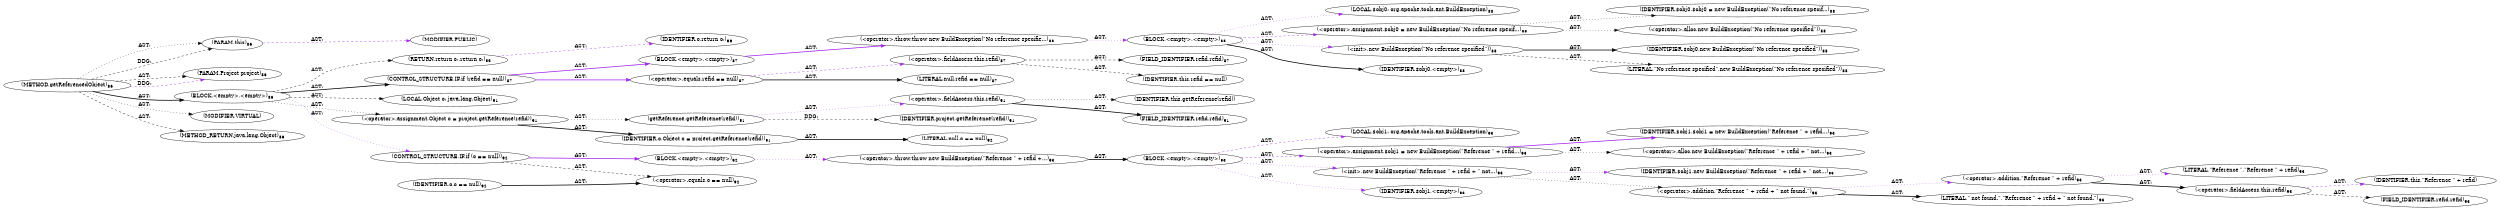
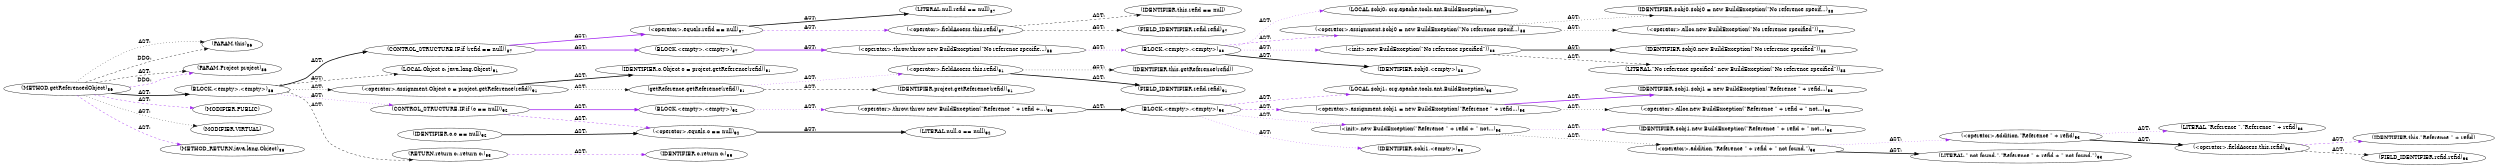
(335, 42) -> (142, 103)
(128, 115) -> (125, 124)
(812, 117) -> (811, 87)
(851, 139) -> (829, 132)
(575, 169) -> (575, 121)
